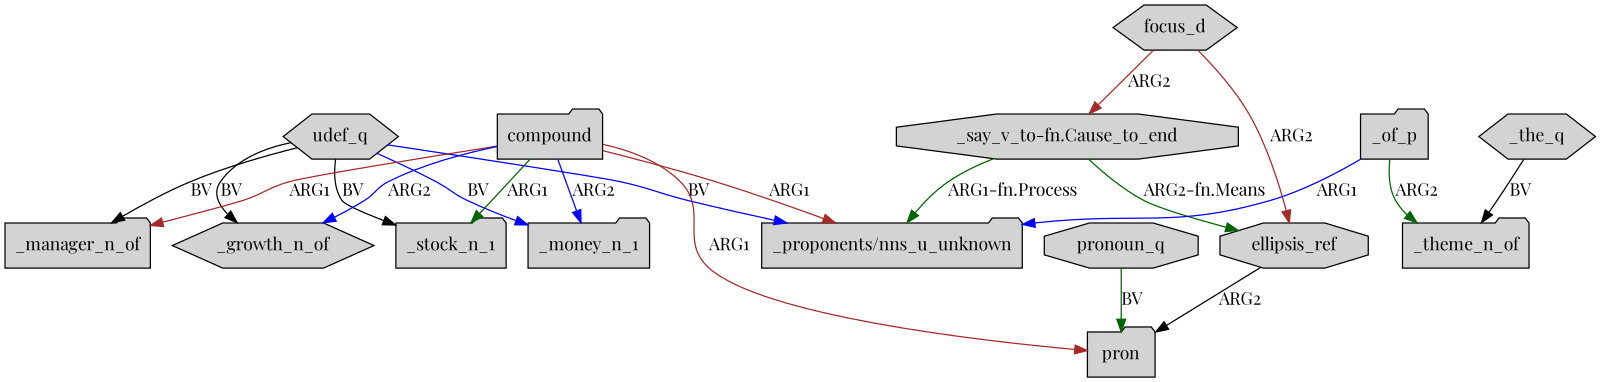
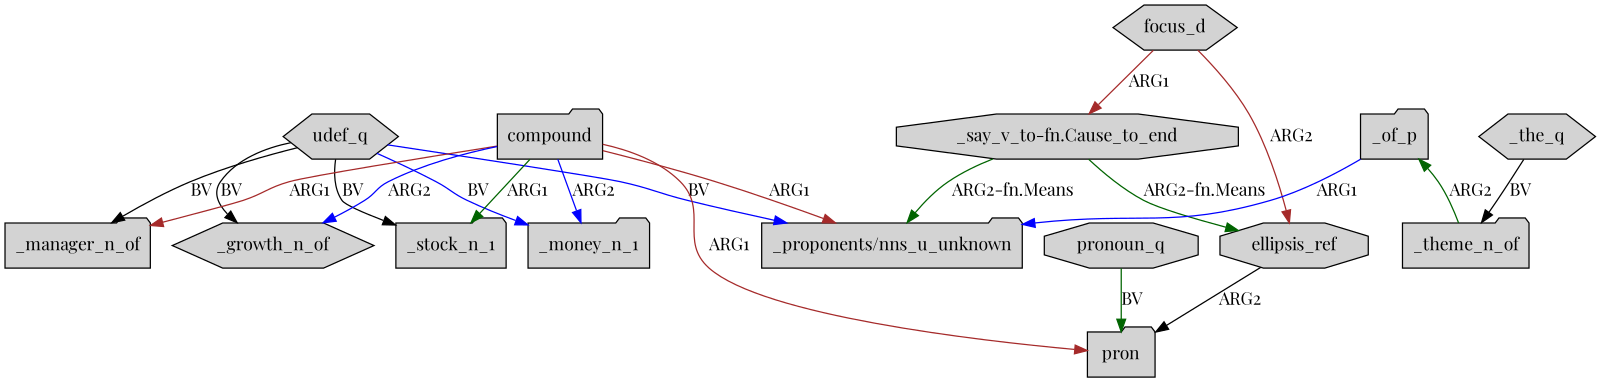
(1149, 82) -> (1149, 82)
(1391, 190) -> (1446, 194)
(1013, 191) -> (1013, 191)
